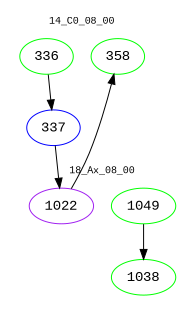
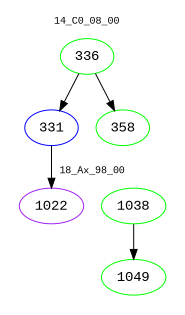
(53, 128) -> (51, 128)
(95, 138) -> (103, 88)
(102, 171) -> (93, 171)
(144, 237) -> (134, 237)
